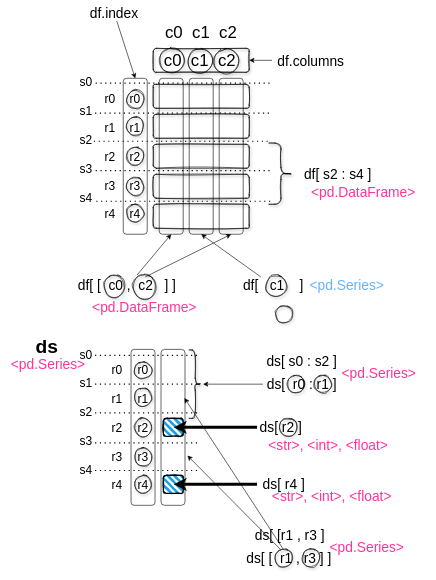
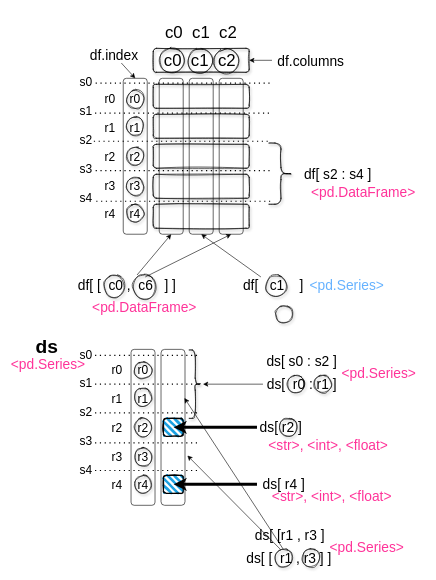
(114, 13) -> (114, 55)
(127, 286) -> (127, 286)
